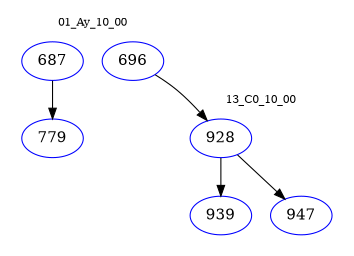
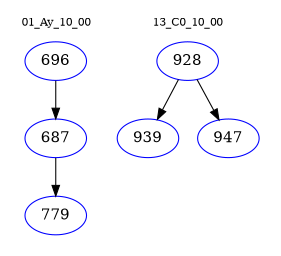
(188, 101) -> (56, 94)
